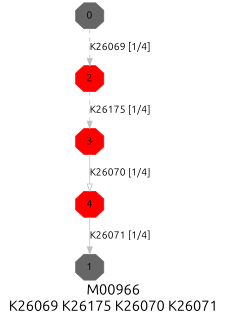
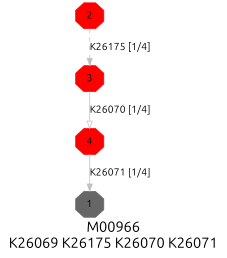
(90, 16) -> none
